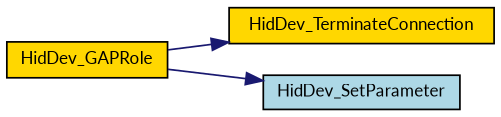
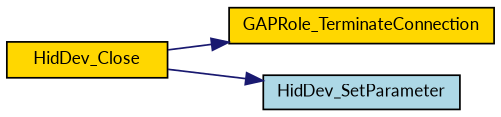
(362, 26) -> (362, 26)
(87, 60) -> (87, 60)
